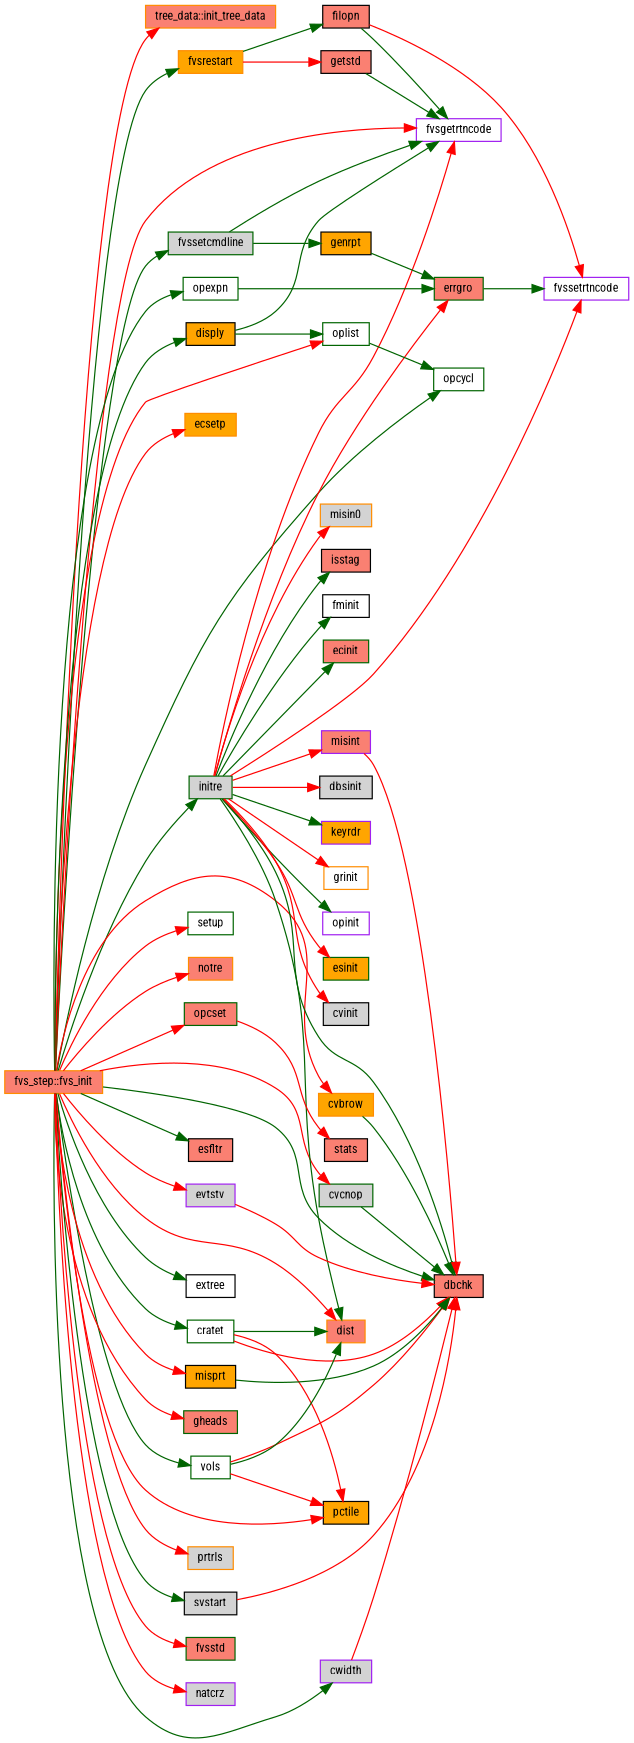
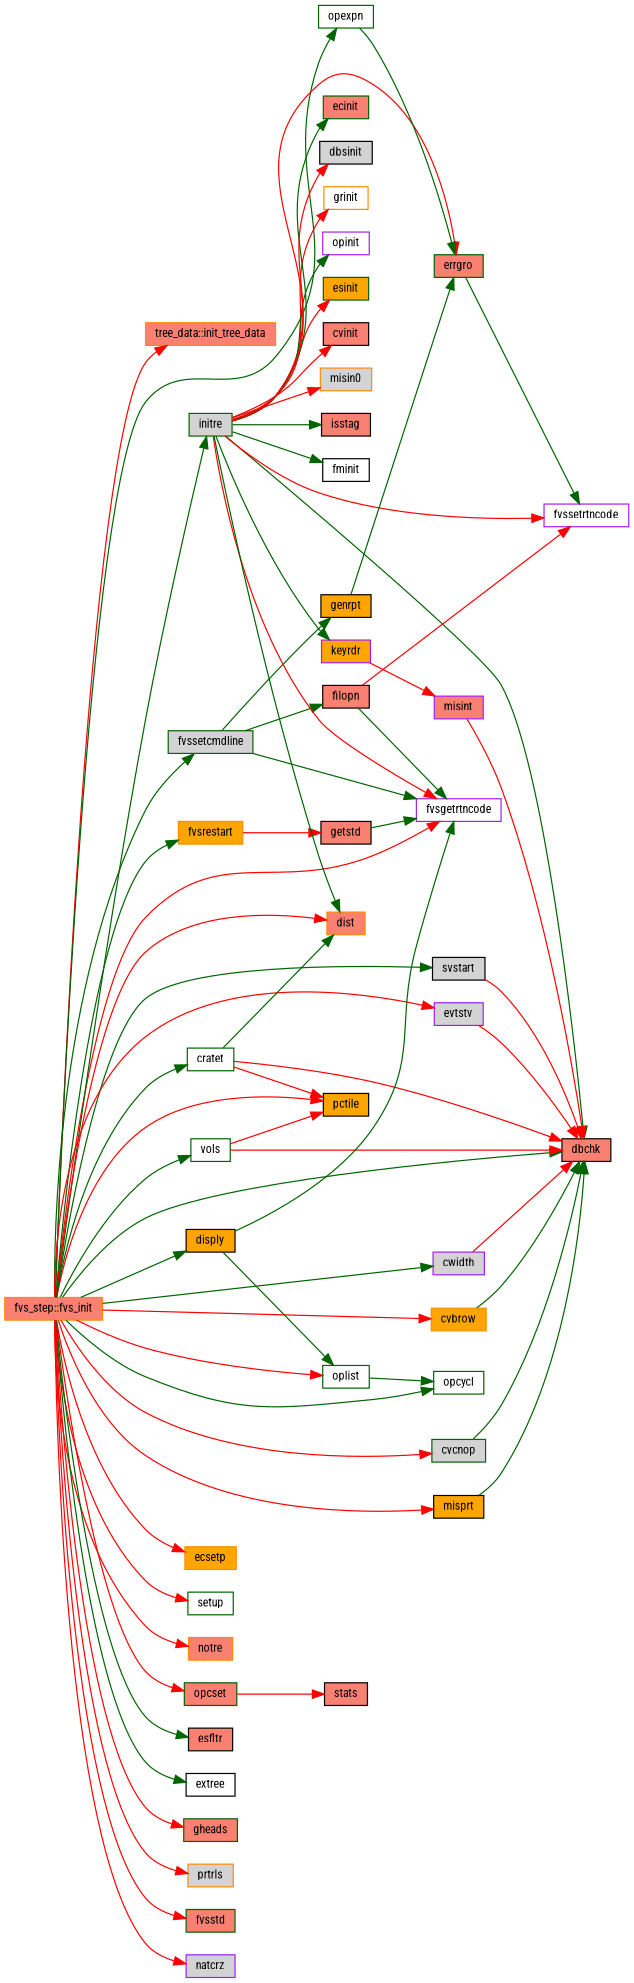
(277, 40) -> (272, 722)
(271, 767) -> (397, 677)
(346, 1014) -> (346, 334)
(297, 1423) -> none
